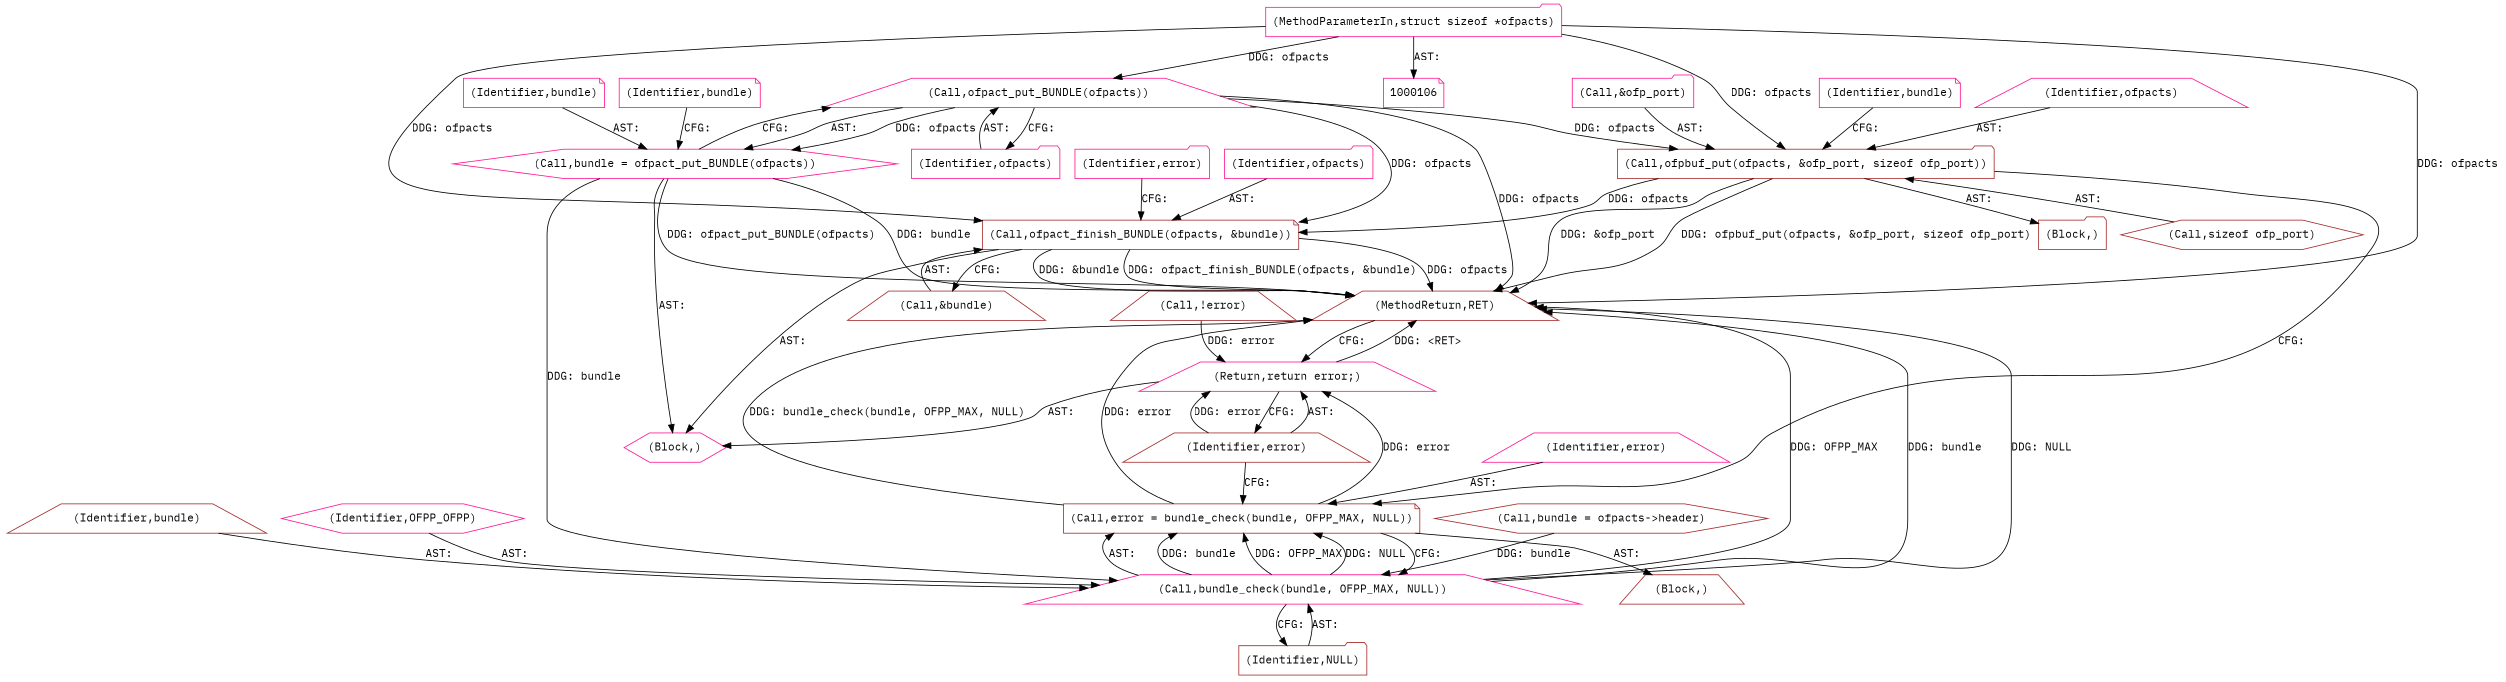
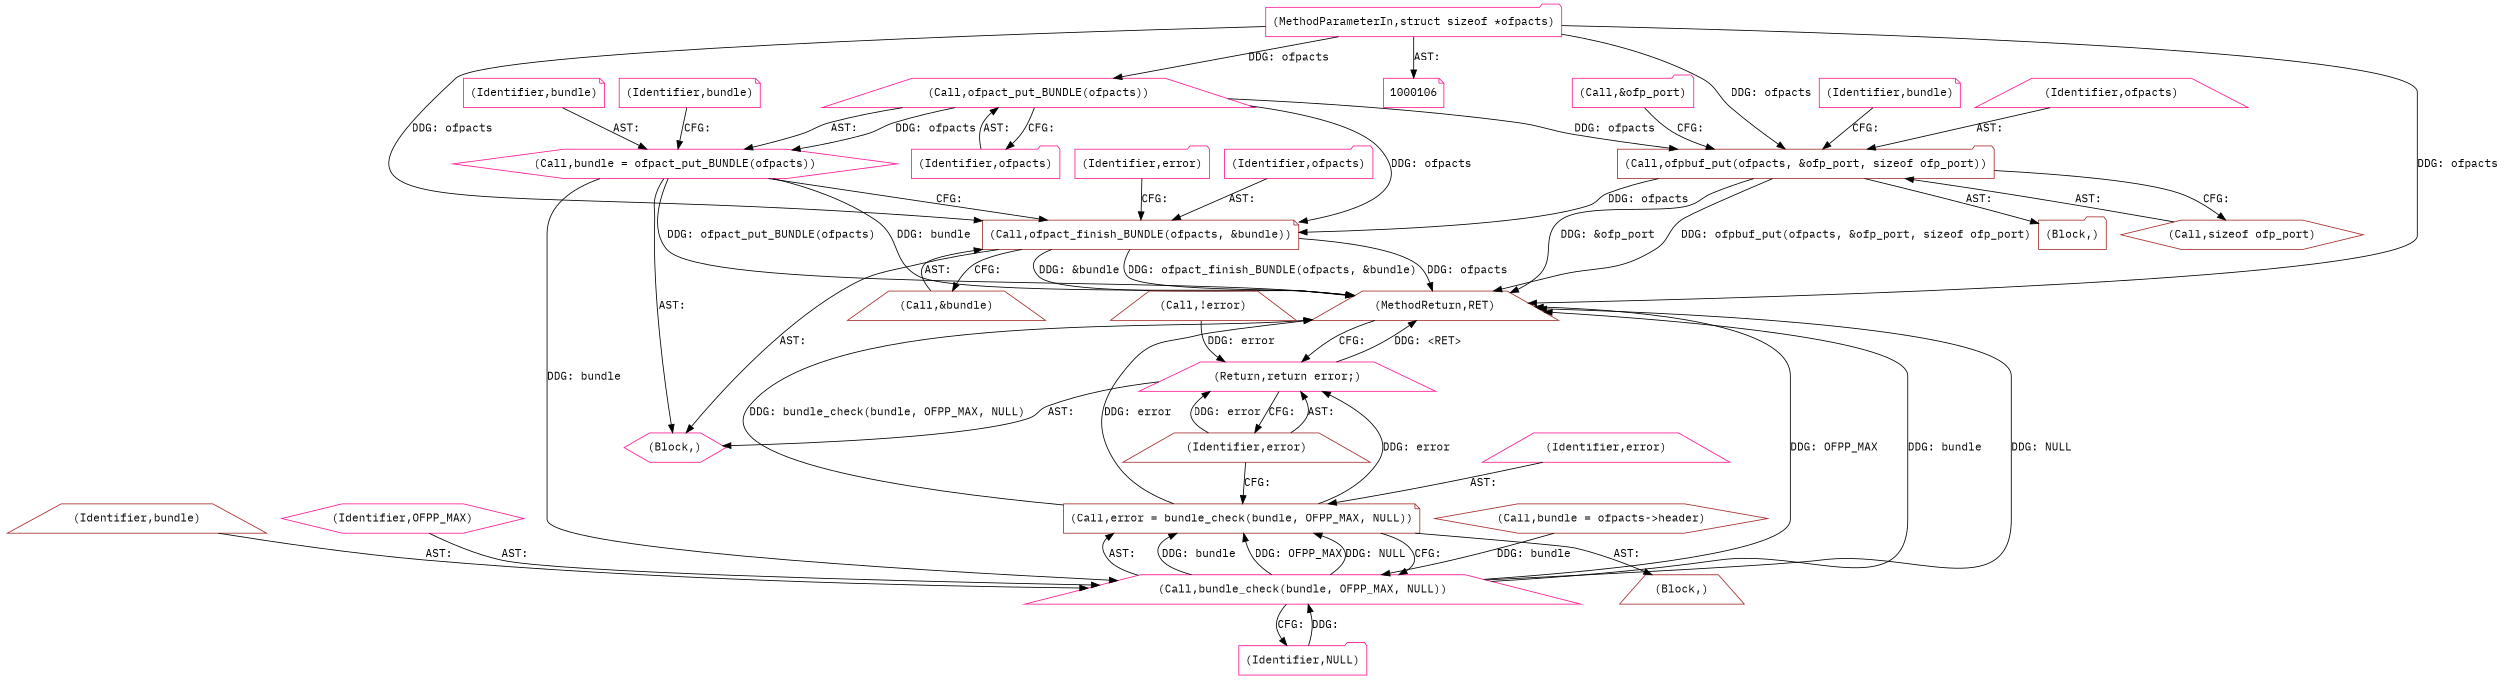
(759, 123) -> (904, 199)
(1423, 124) -> none
(1694, 128) -> (1694, 128)
(2093, 375) -> (2110, 180)
(403, 519) -> (403, 519)
(1329, 625) -> (1329, 625)
(1303, 660) -> (1303, 660)
